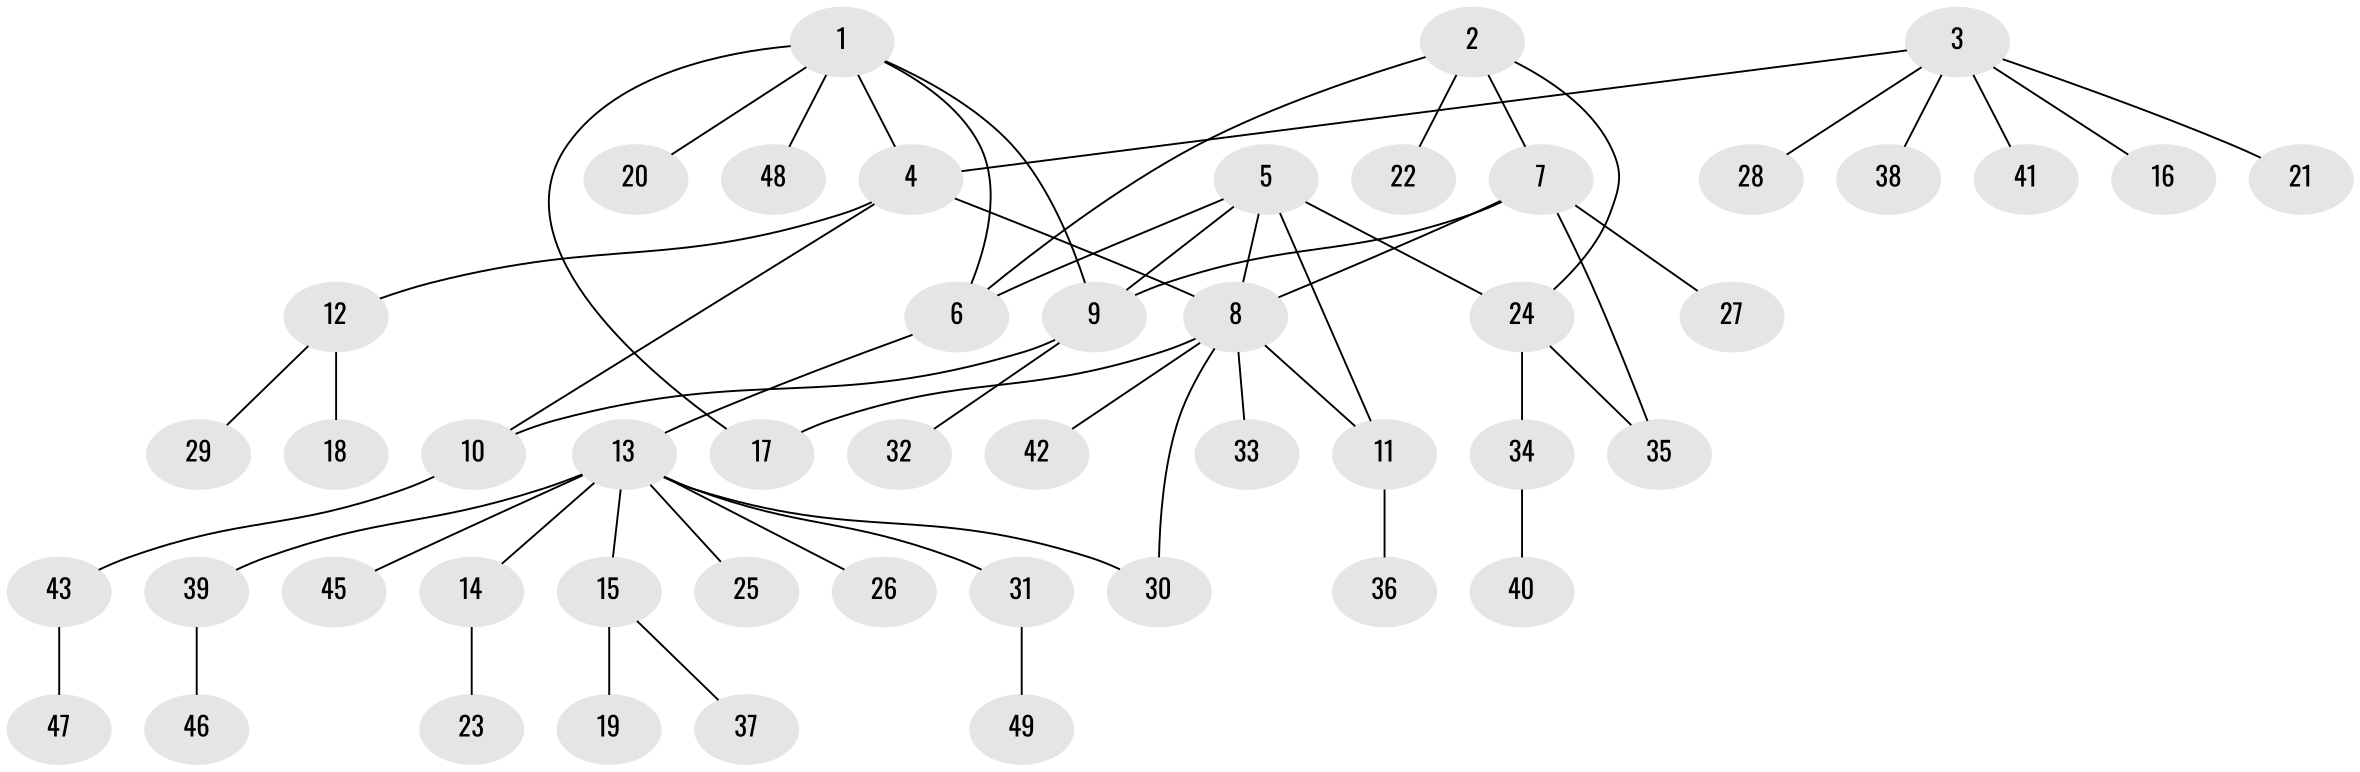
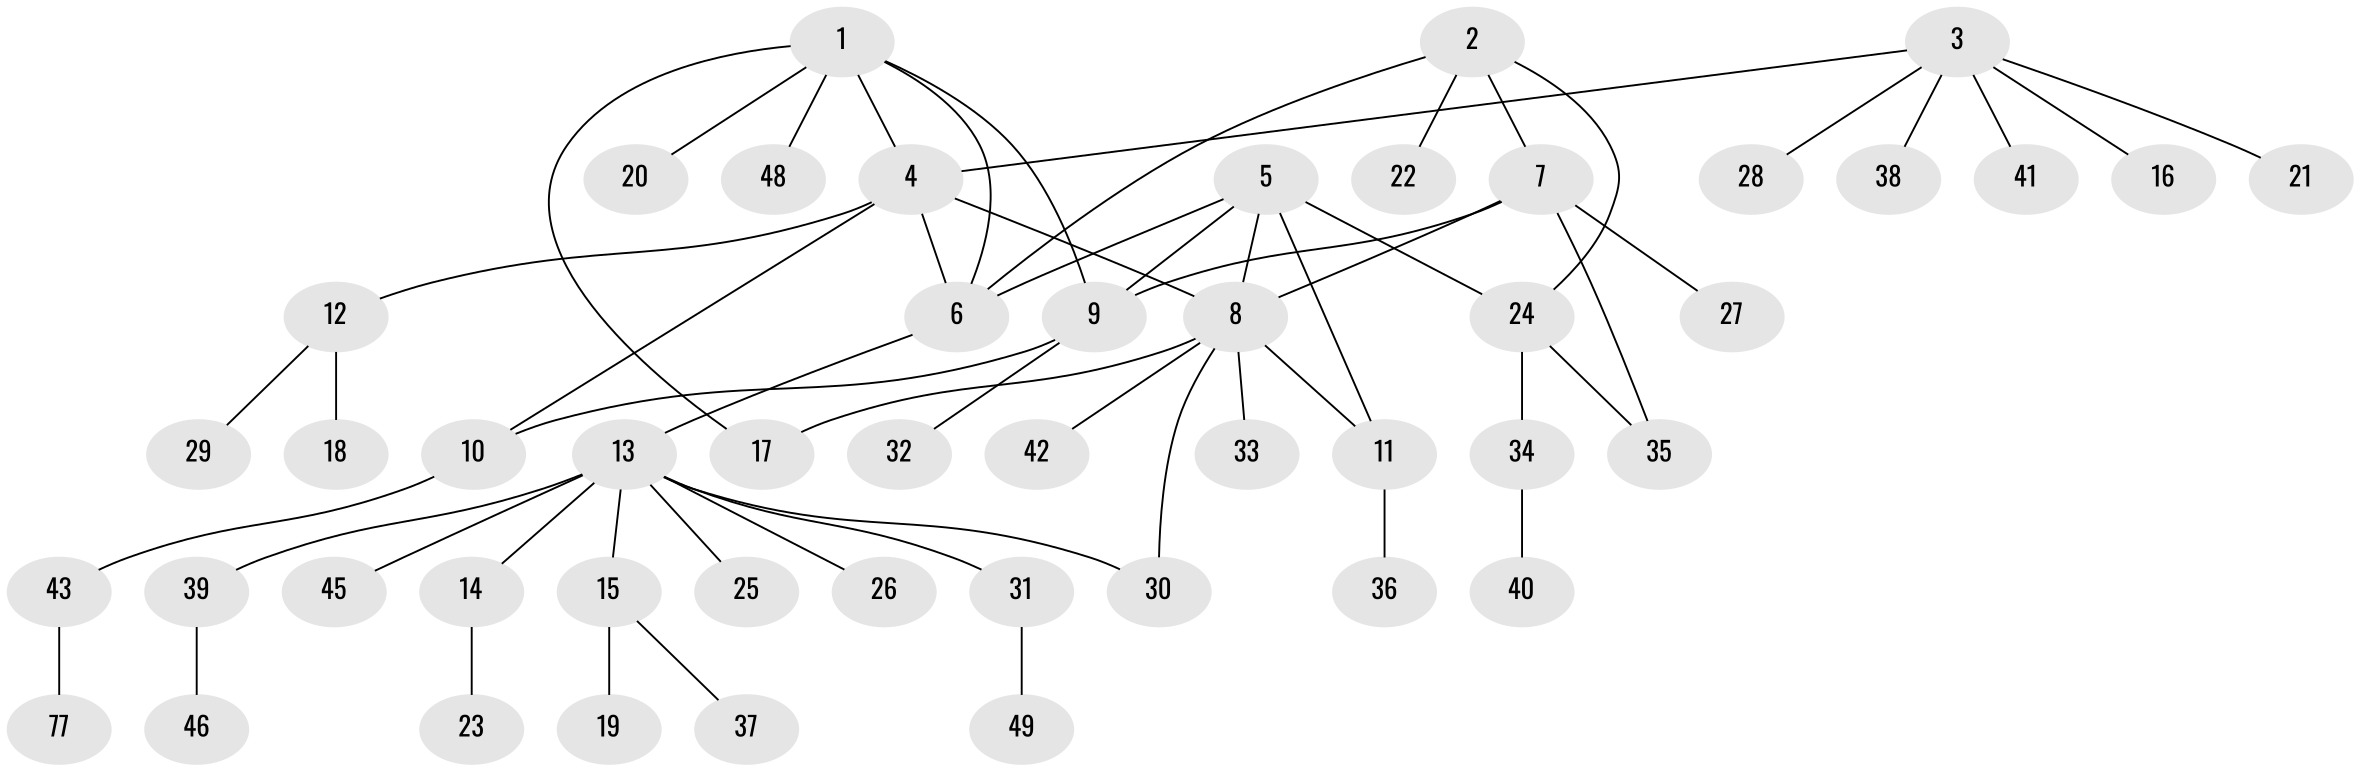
none -> (934, 248)
(59, 730) -> (59, 730)
